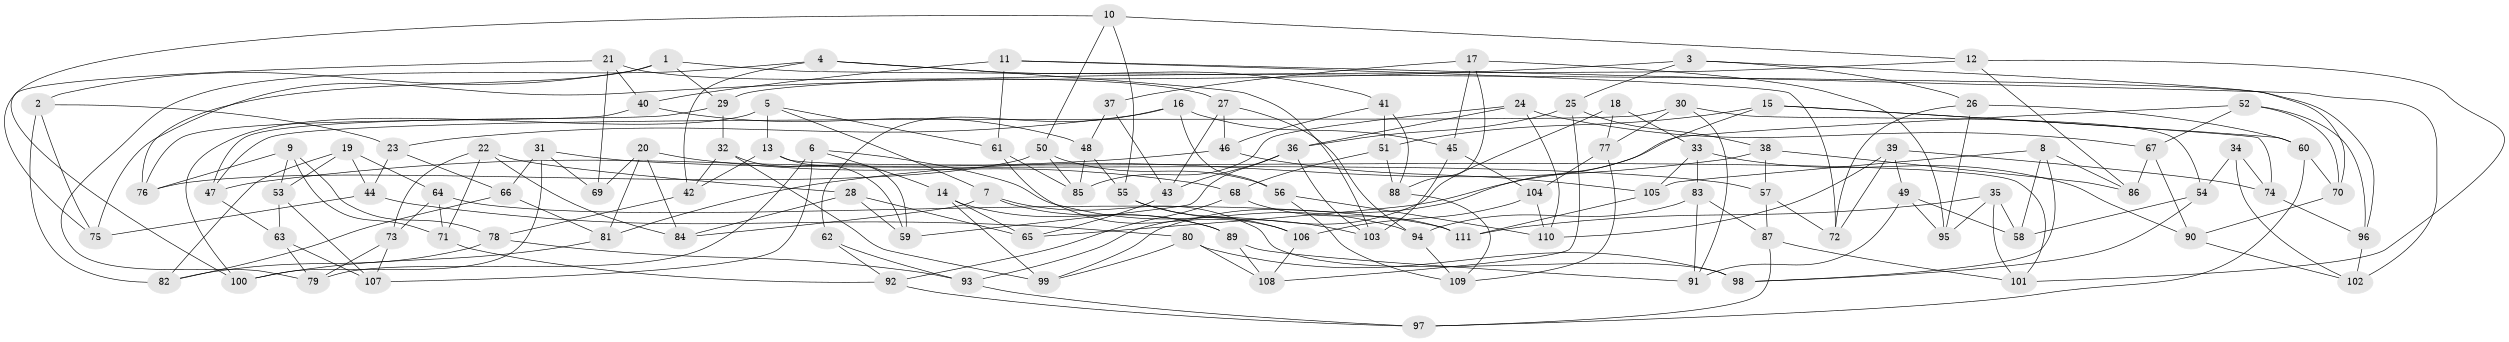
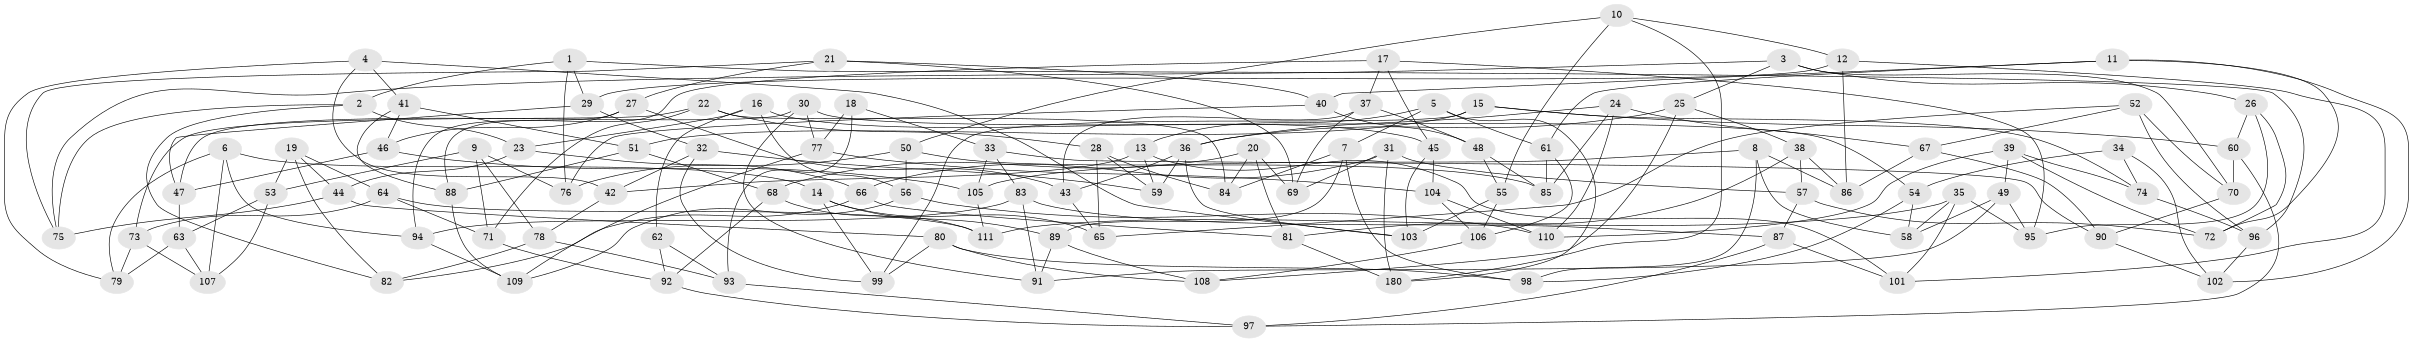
none -> (1319, 142)
(239, 282) -> (1394, 282)
